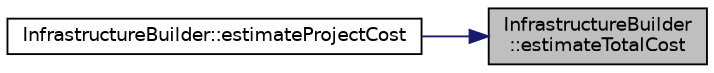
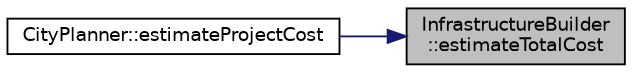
(215, 36) -> (173, 36)
